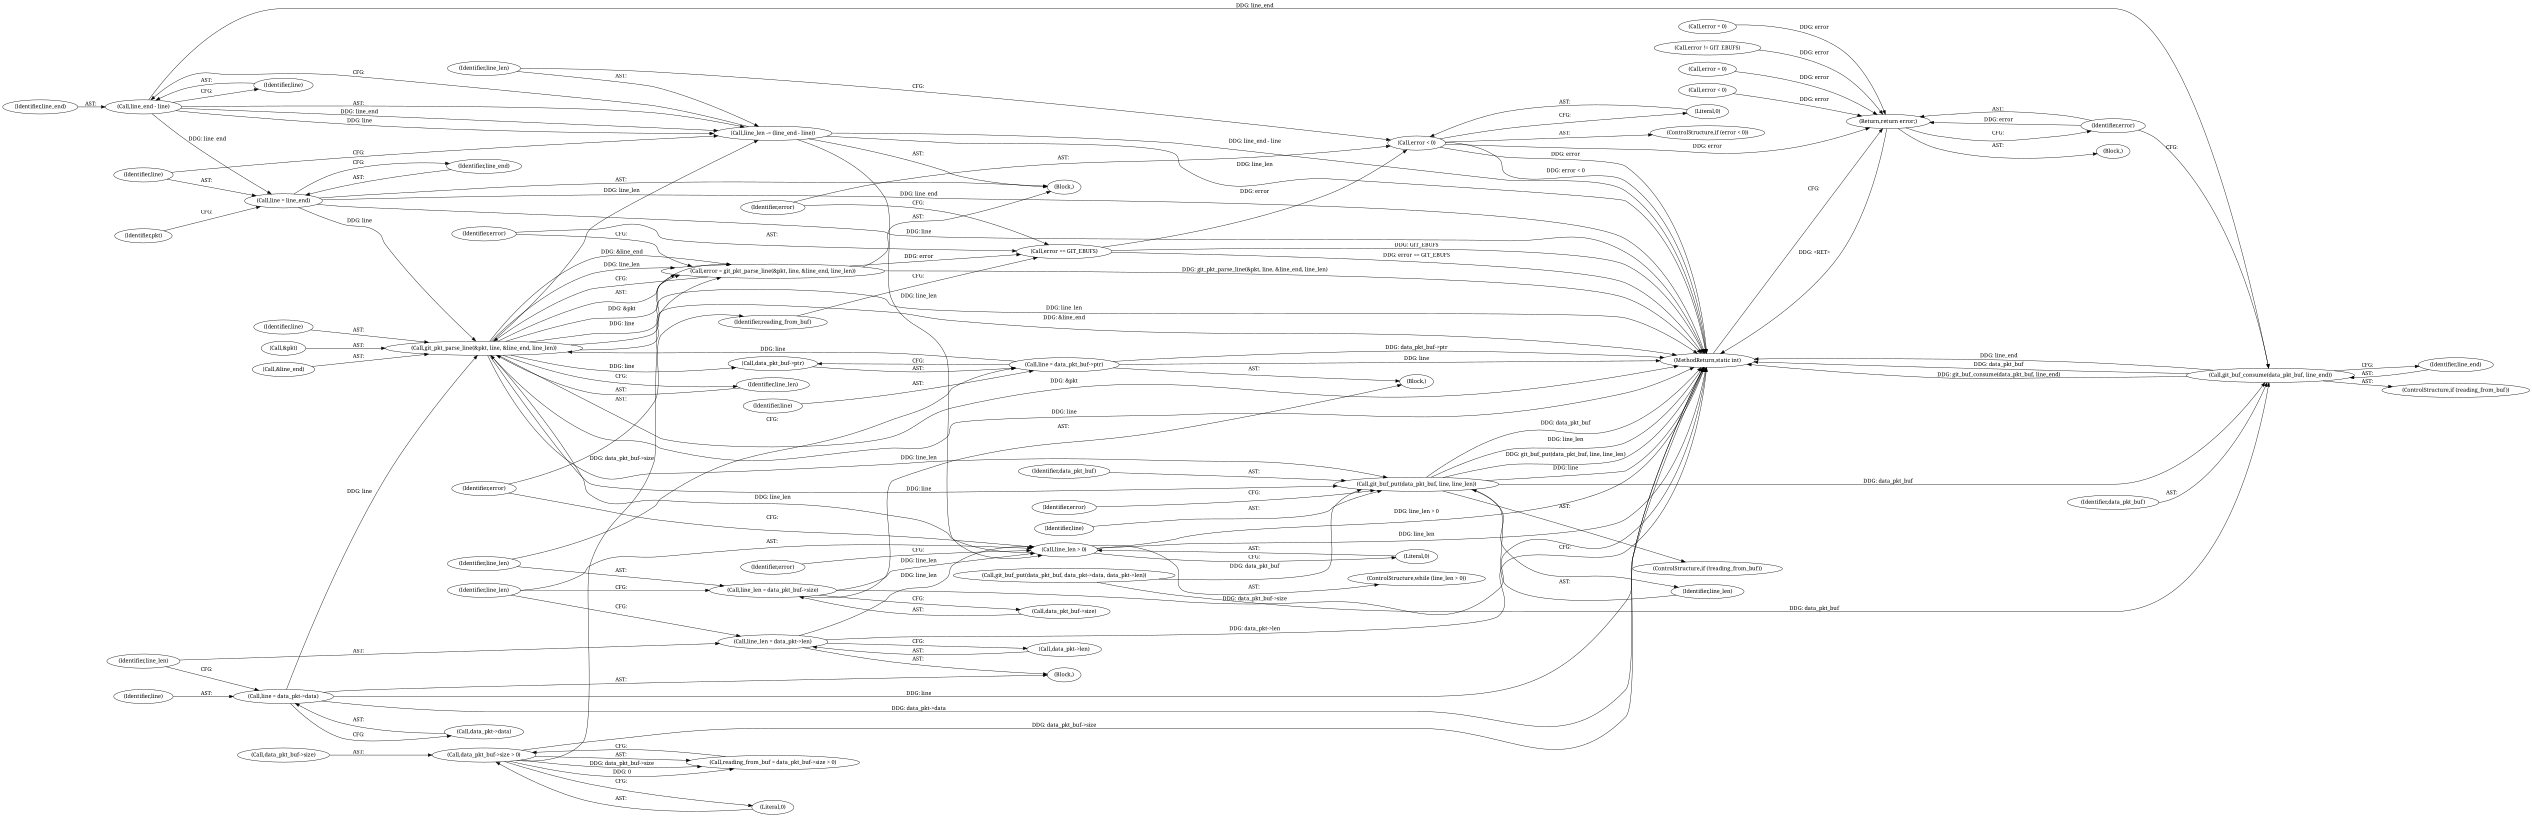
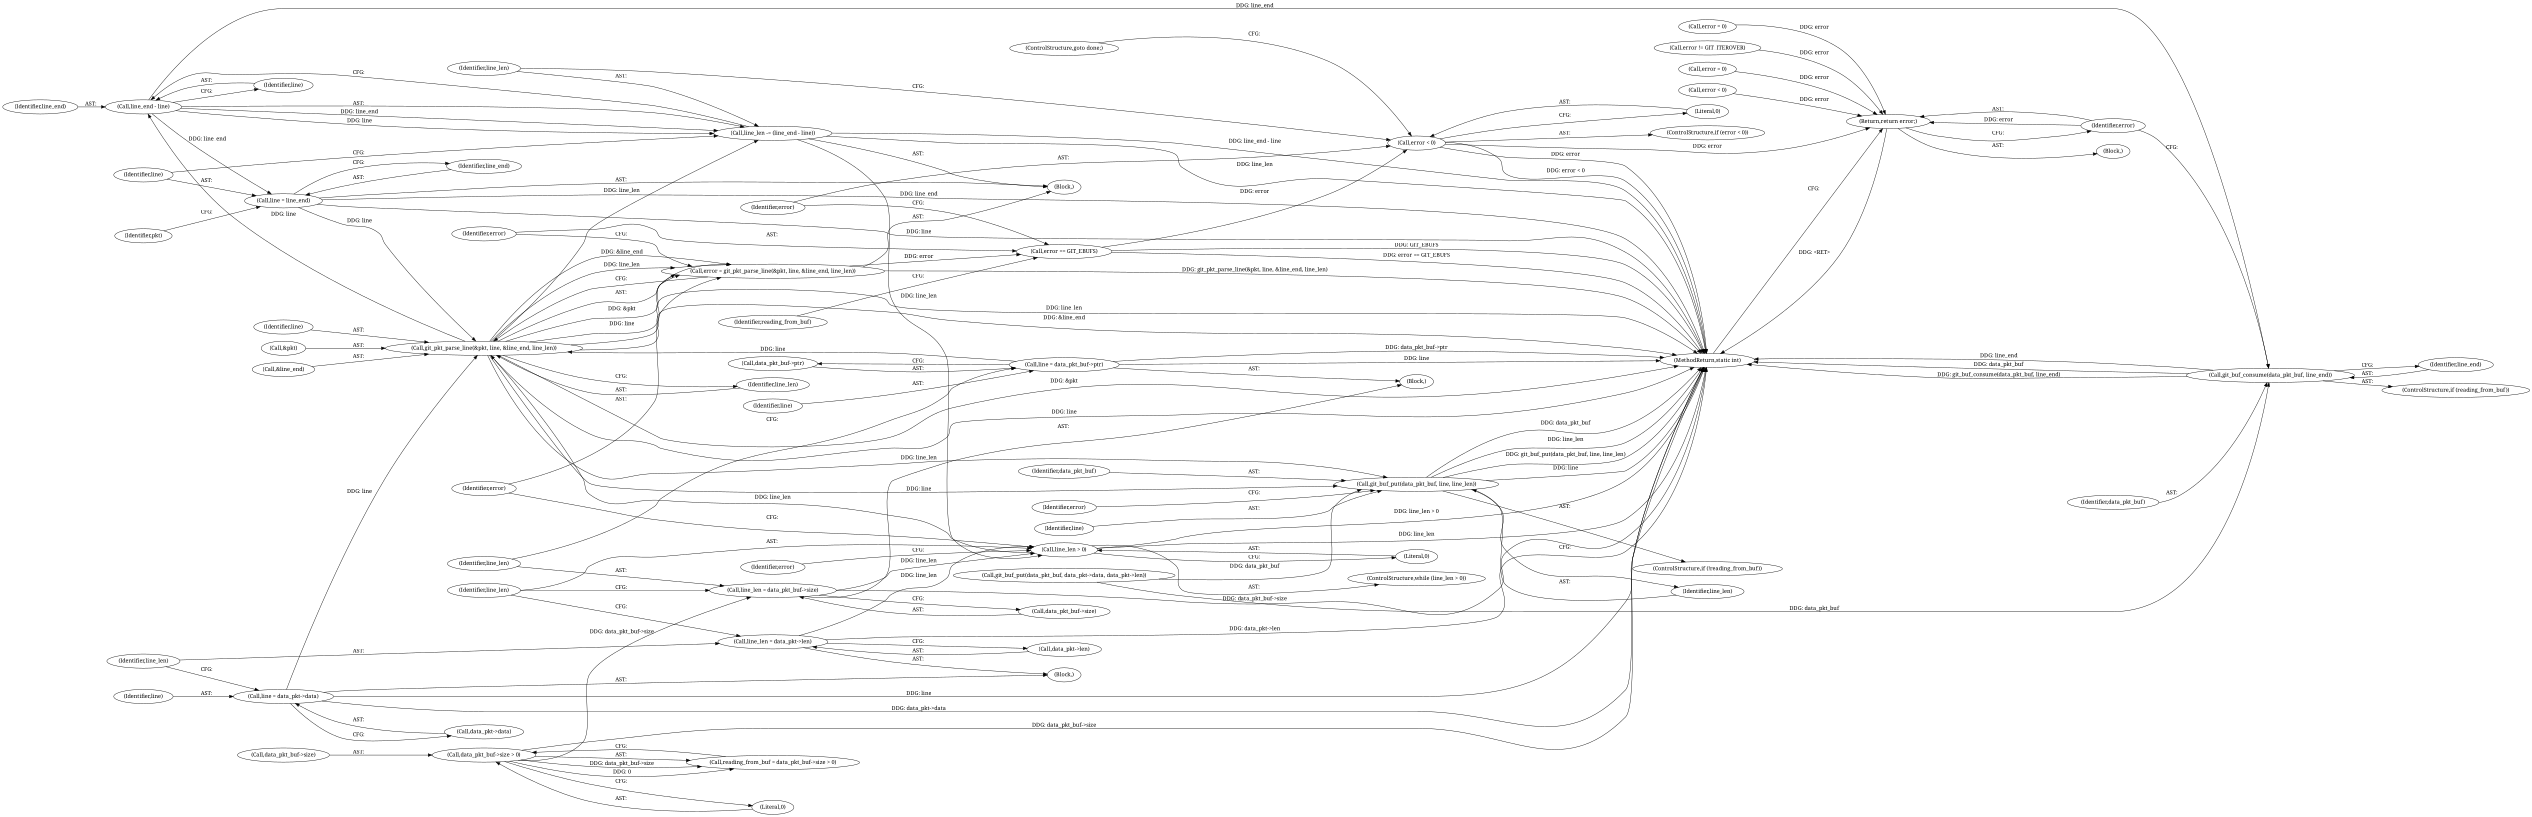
none -> (1064, 48)
(1708, 48) -> (1708, 48)
(621, 371) -> (288, 255)
(1898, 484) -> none
(601, 540) -> (603, 661)
